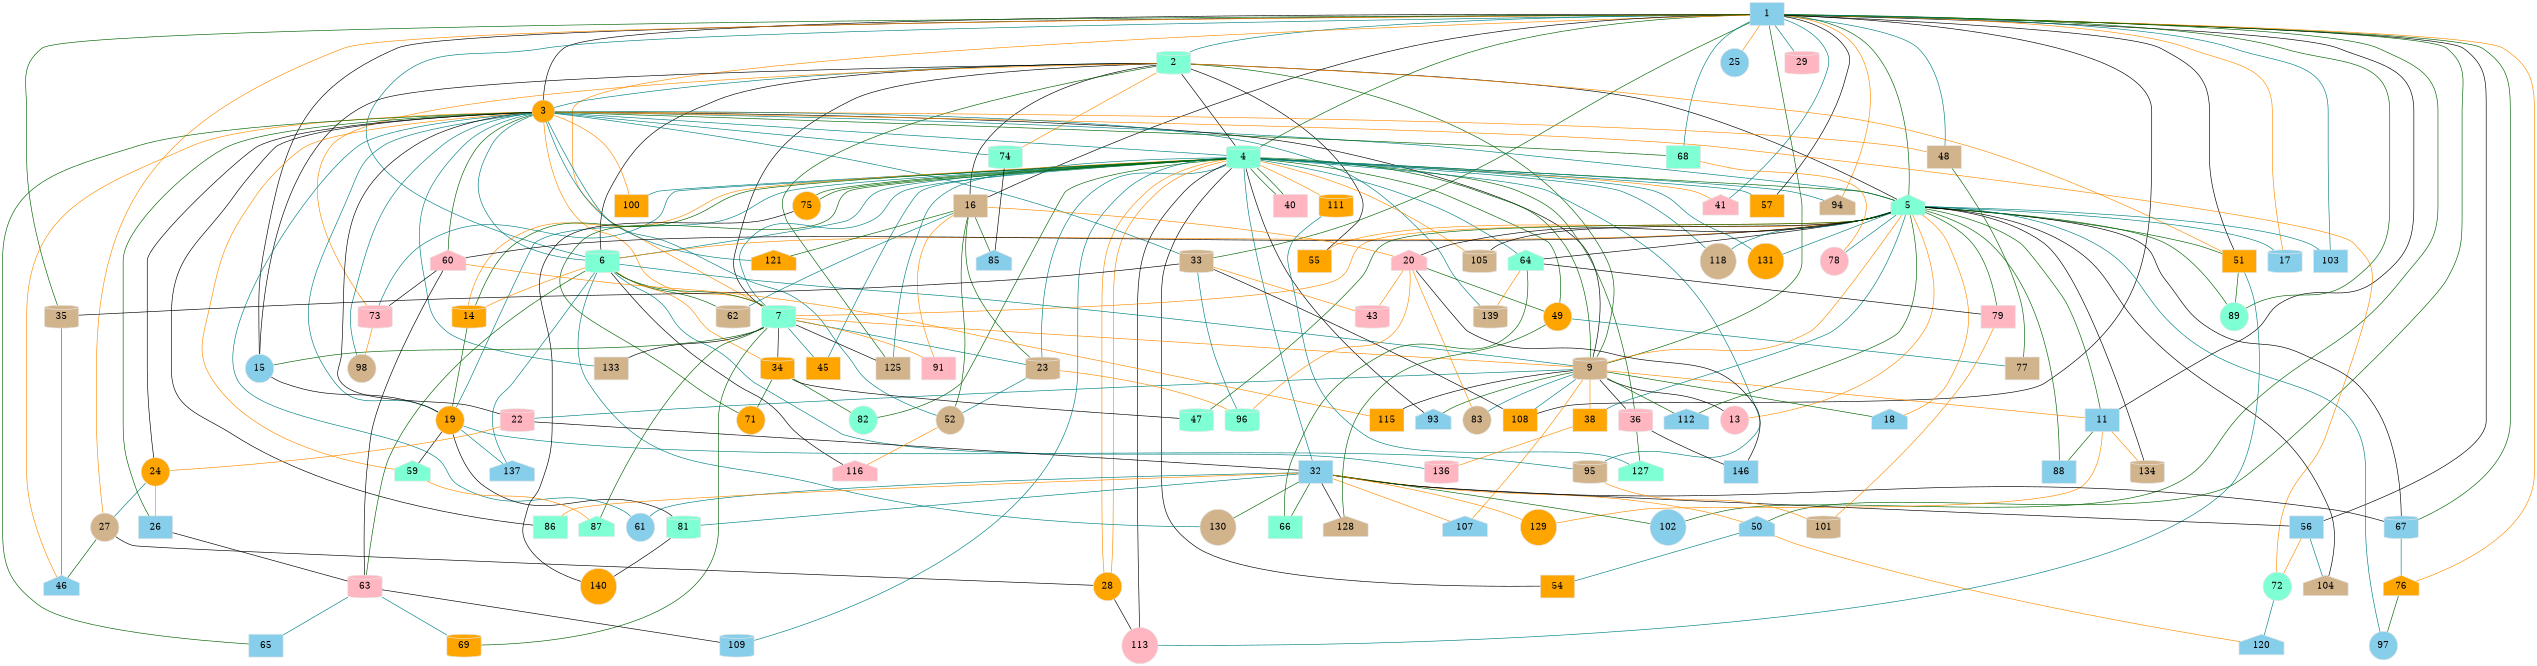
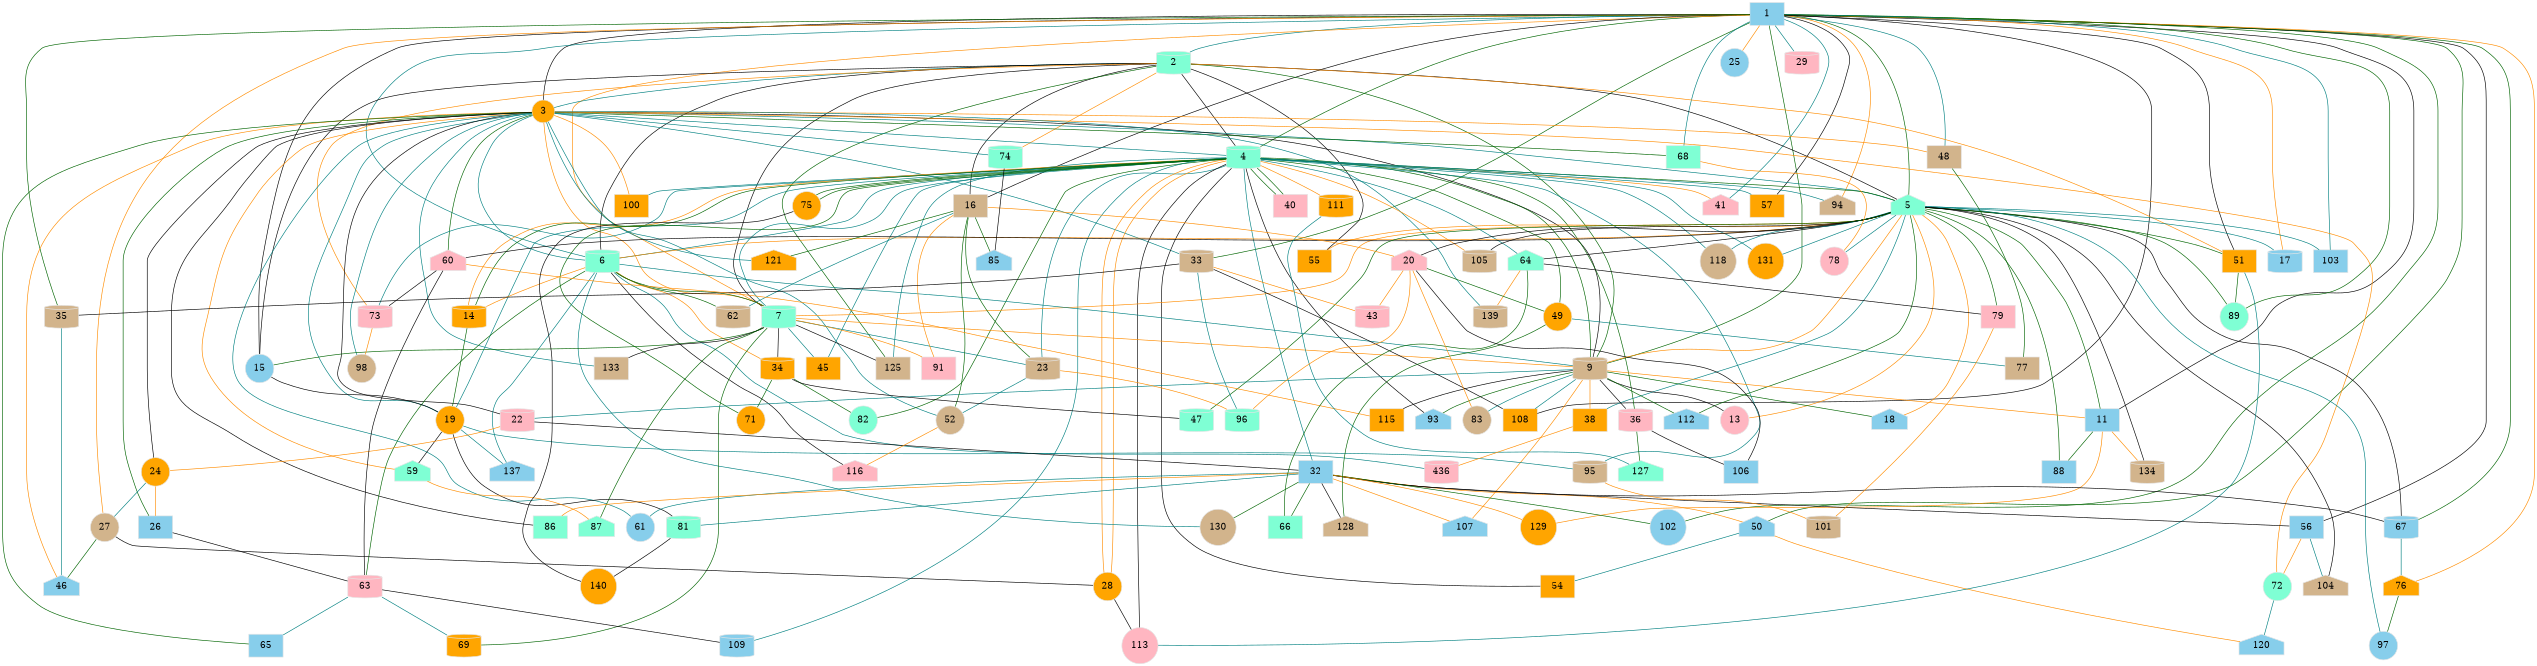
(1441, 472) -> (1441, 472)
(1741, 472) -> (1741, 472)
